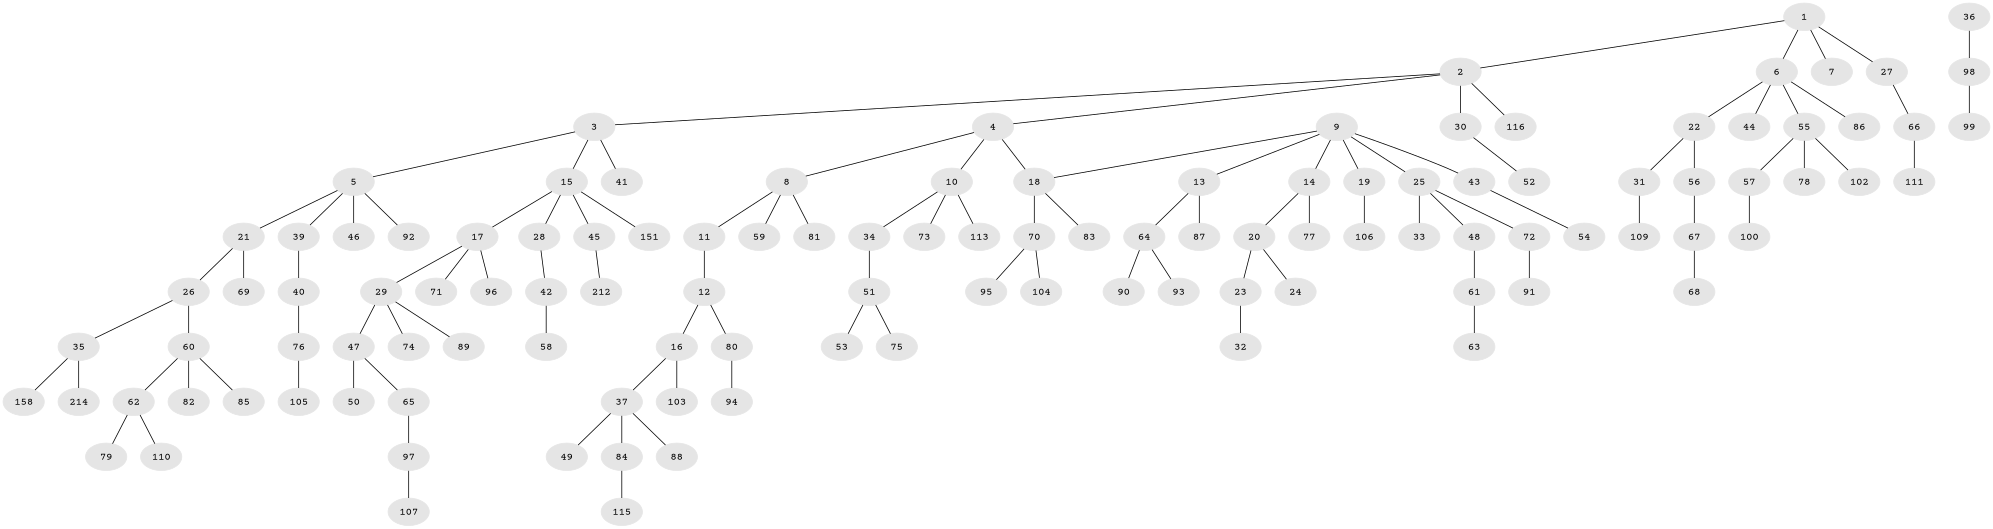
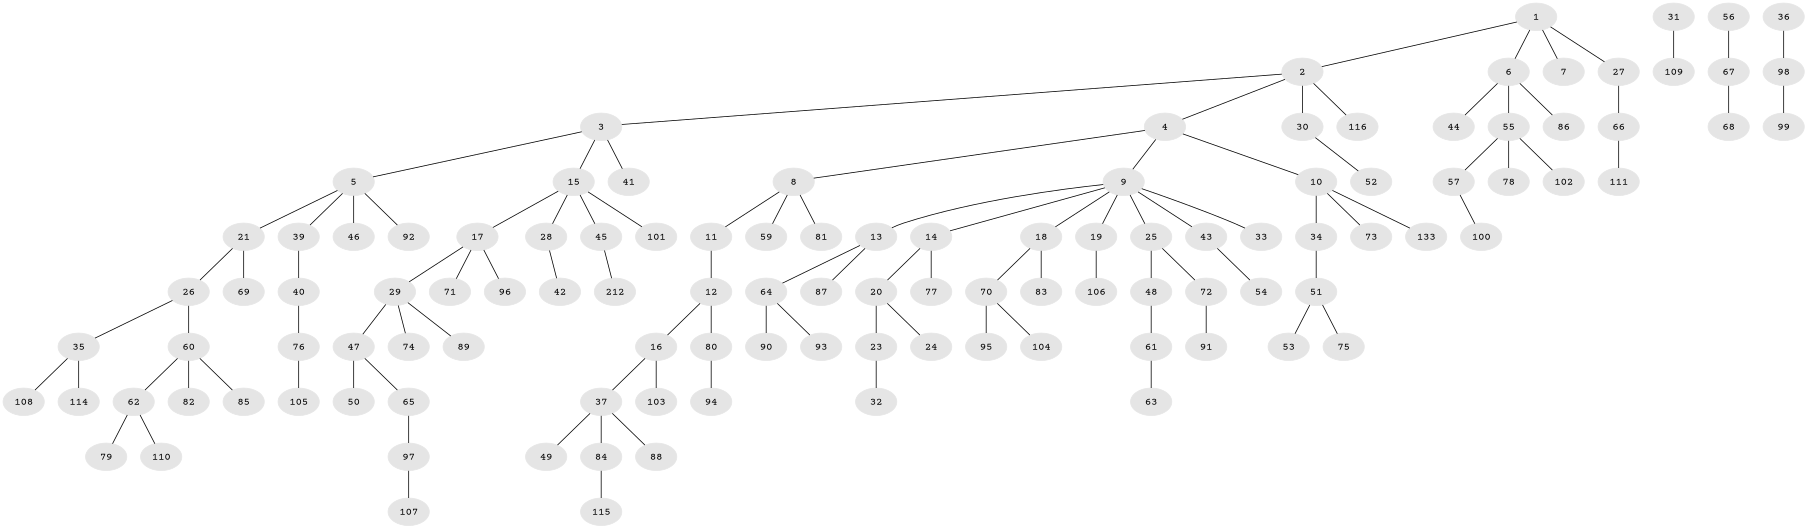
(1694, 127) -> none
(1014, 154) -> (1144, 154)
(1419, 209) -> (1194, 207)
(649, 237) -> (656, 237)
(979, 237) -> (1426, 237)
(546, 347) -> none
(24, 402) -> (24, 402)
(79, 402) -> (79, 402)
